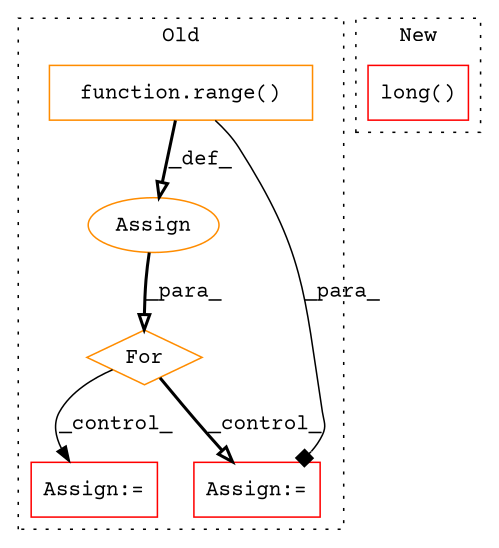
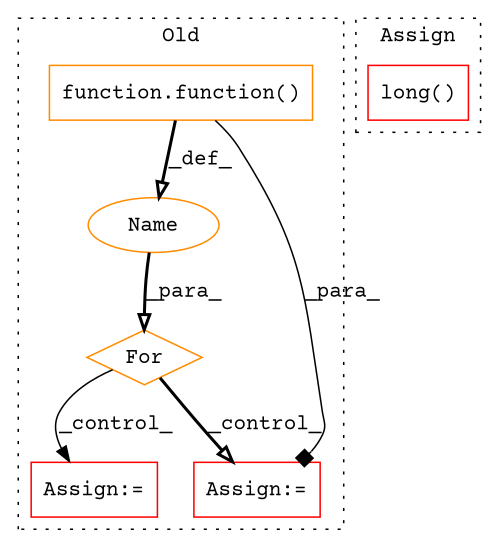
(418, 36) -> (418, 36)
(181, 93) -> (181, 93)
(154, 225) -> (154, 225)
